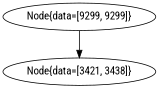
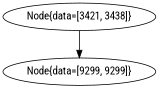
(79, 40) -> (79, 40)
